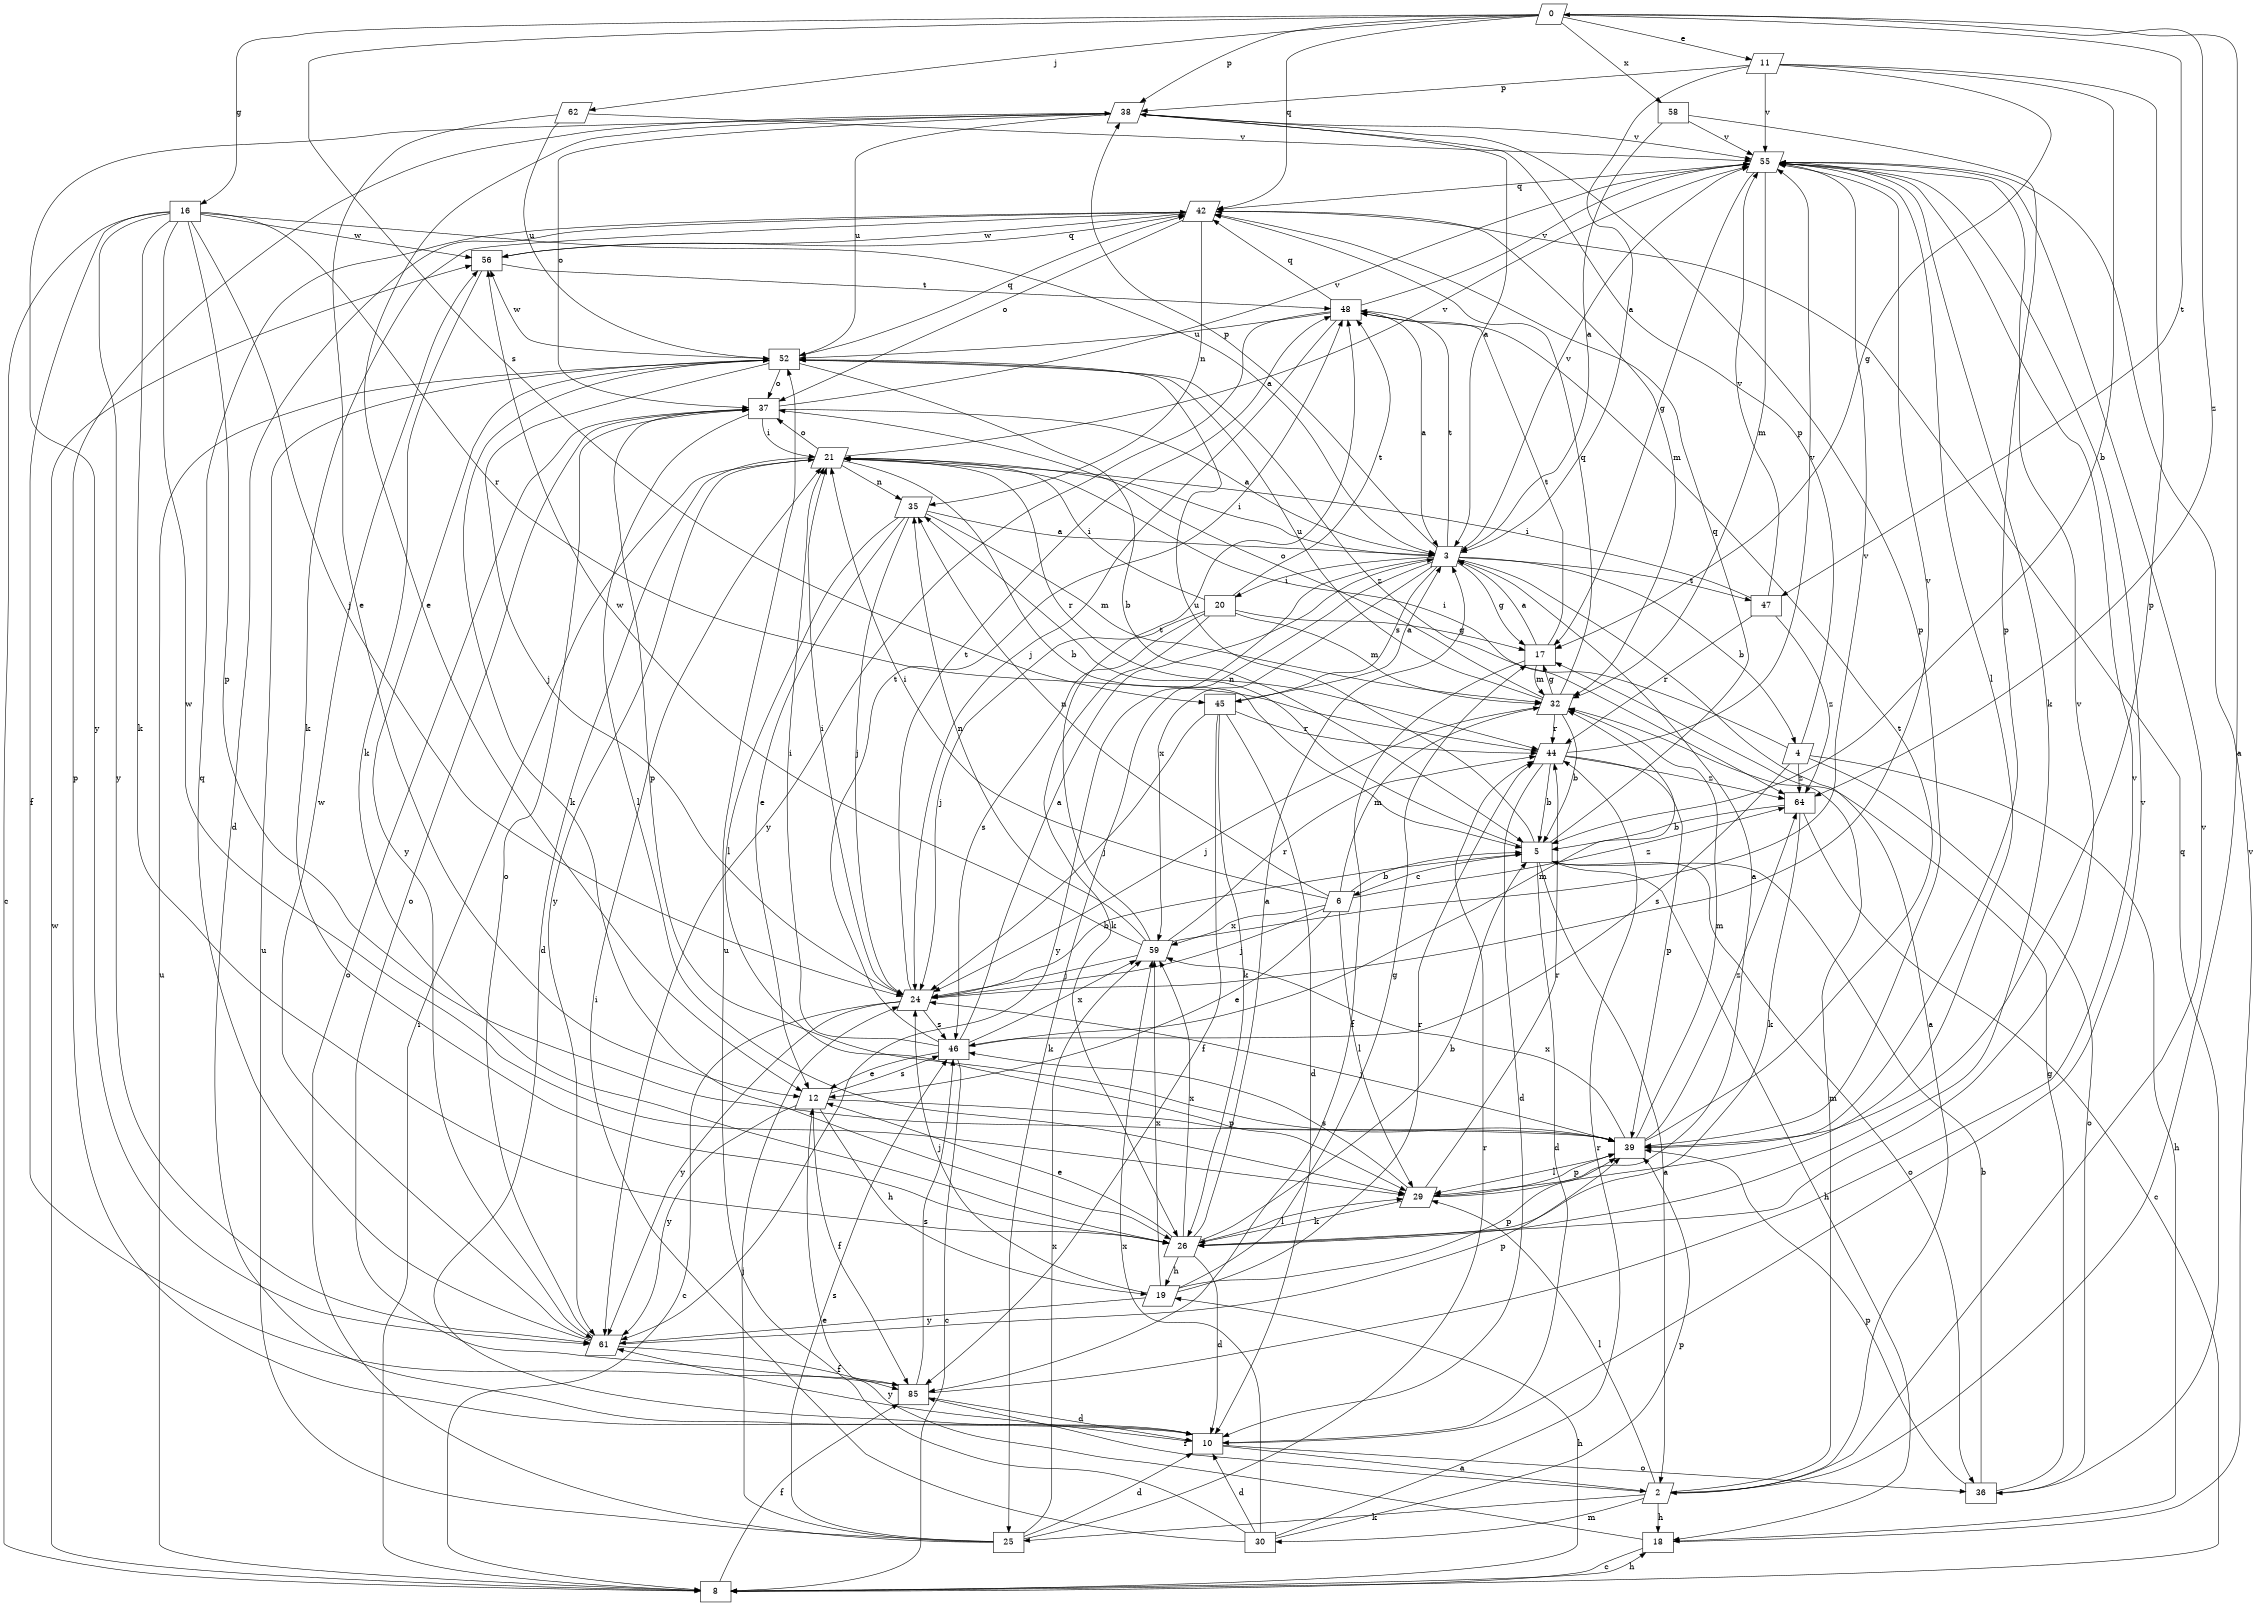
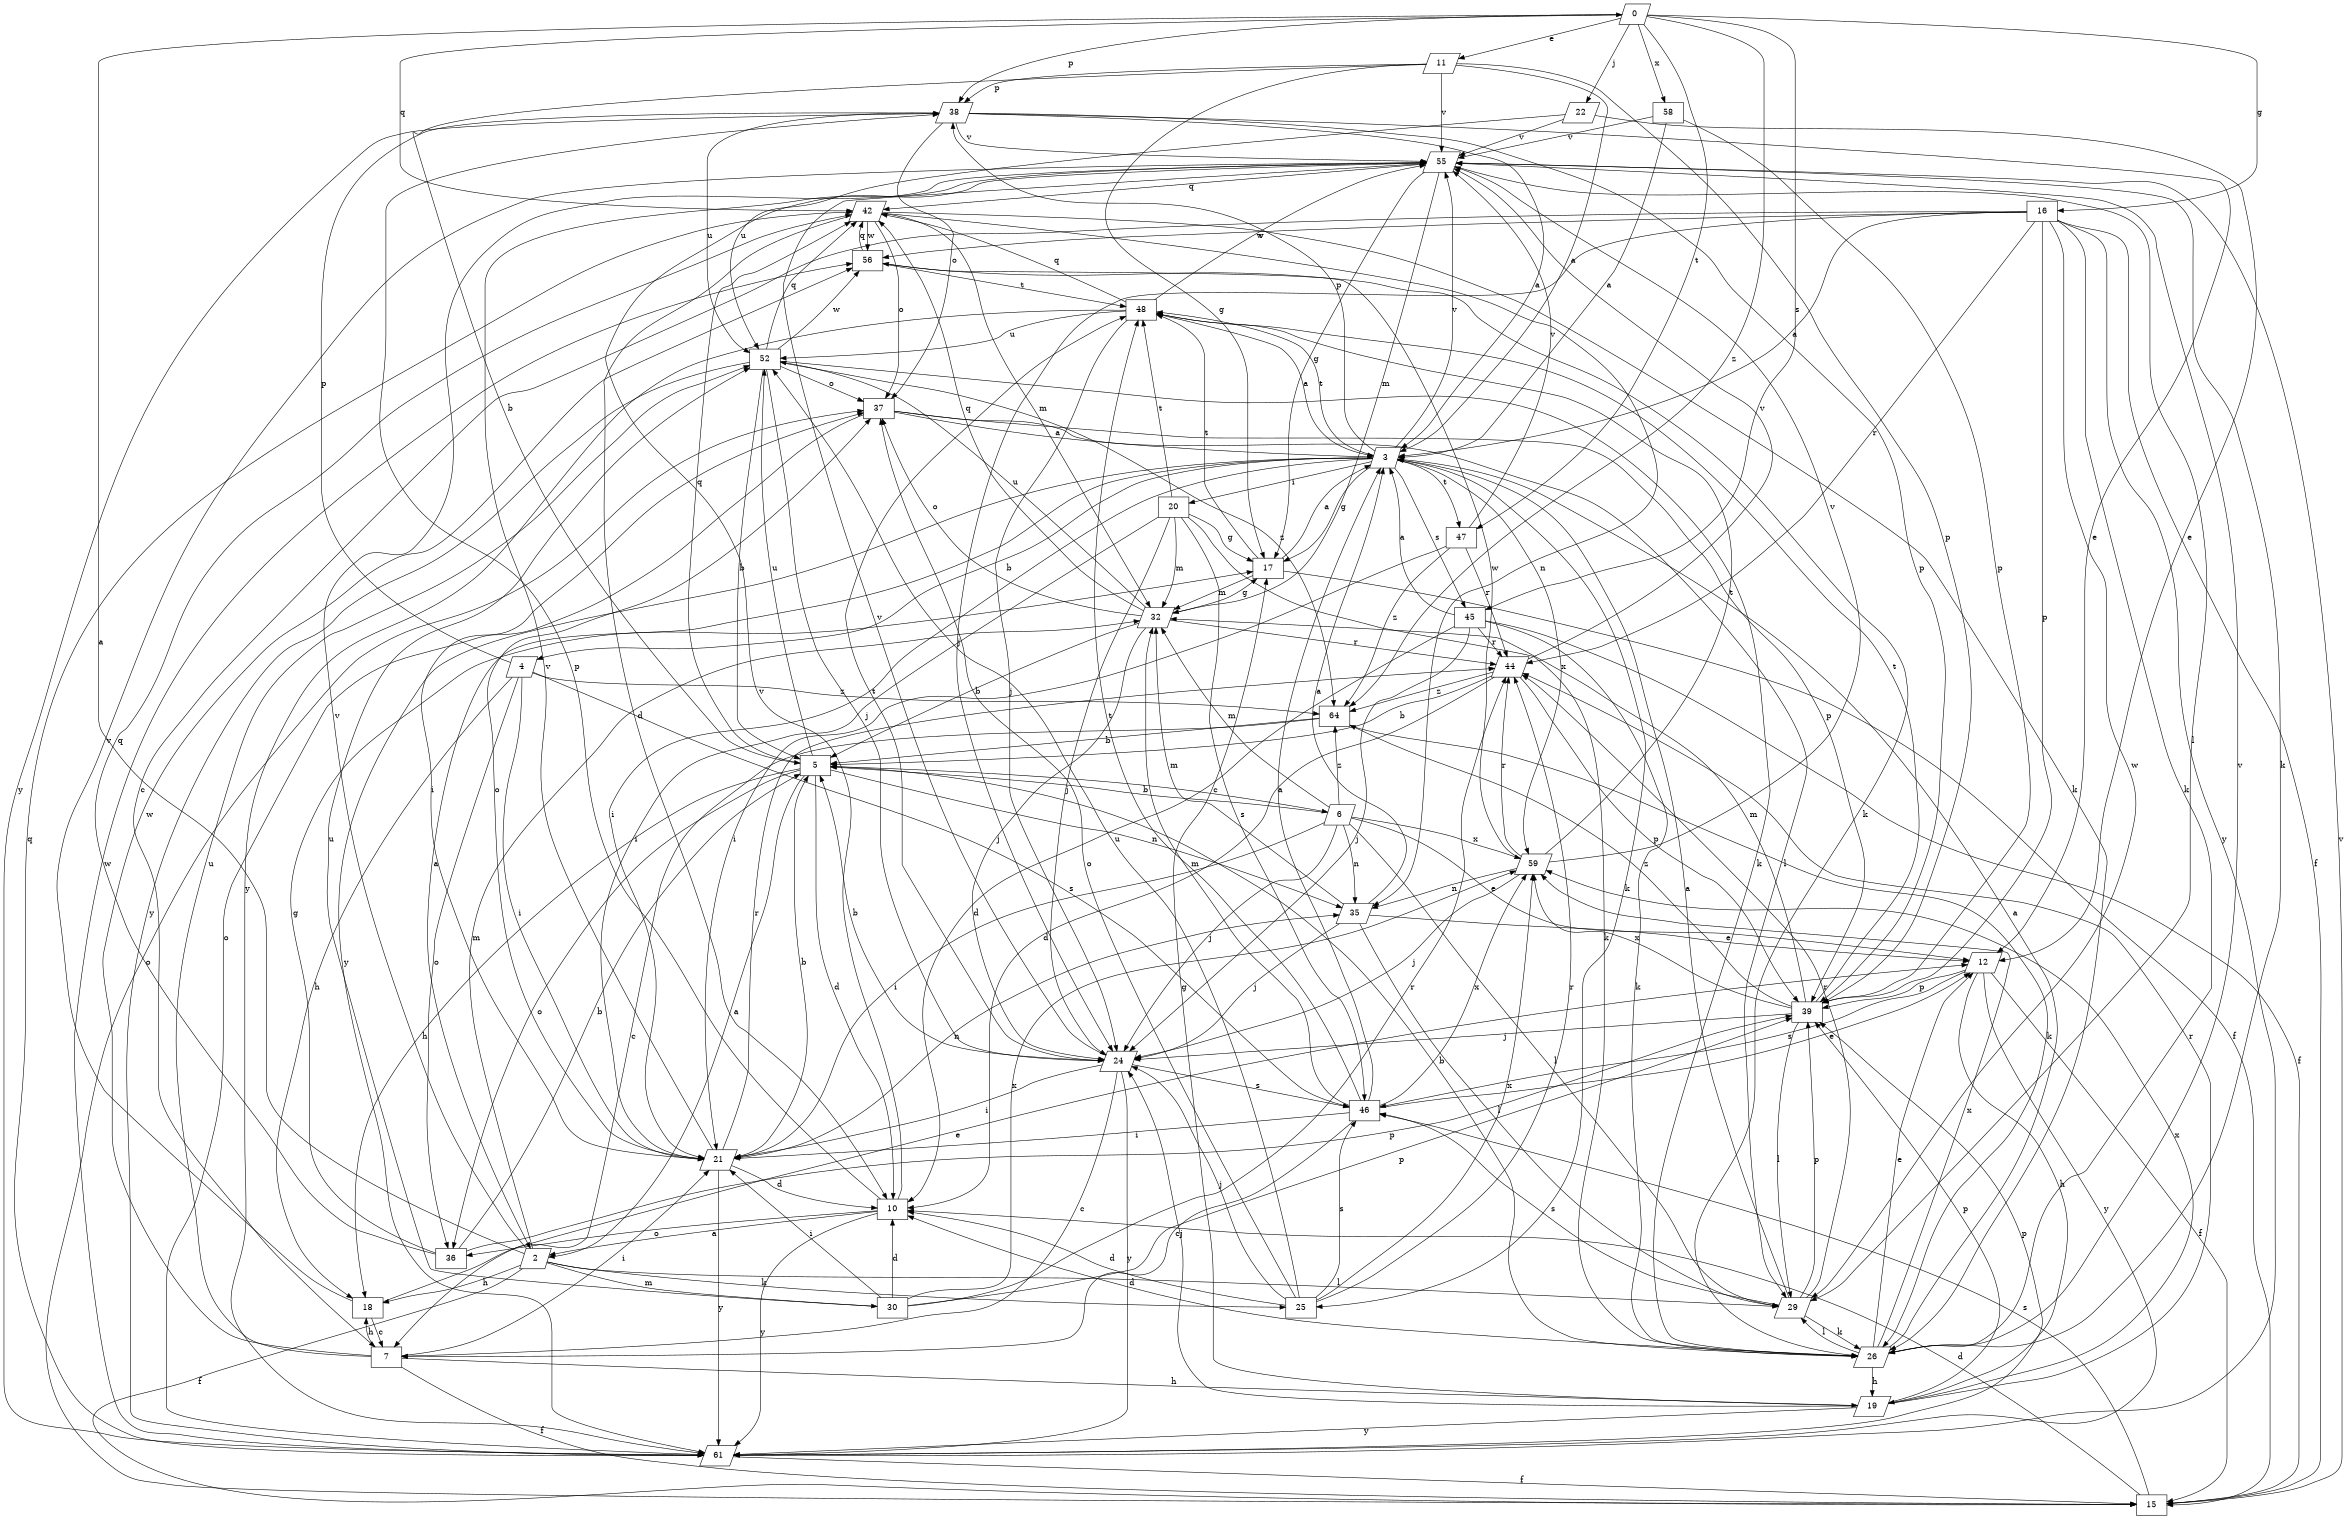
(573, 113) -> (1581, 113)
(1243, 313) -> none
(913, 1395) -> (2152, 1505)
(716, 1592) -> (386, 1357)
